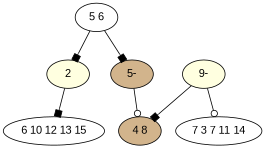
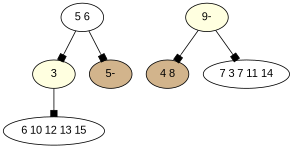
(68, 74) -> (54, 74)
(135, 99) -> none
(210, 99) -> (224, 42)
